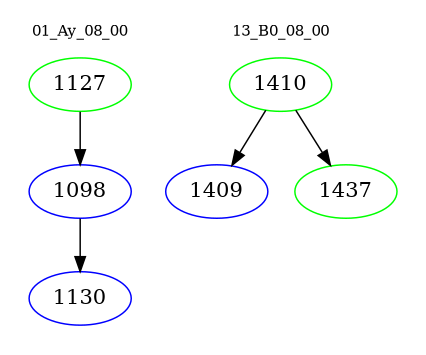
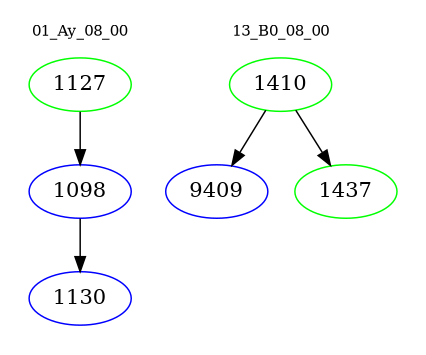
(217, 192) -> (217, 192)
